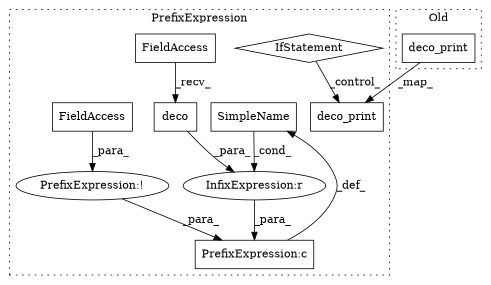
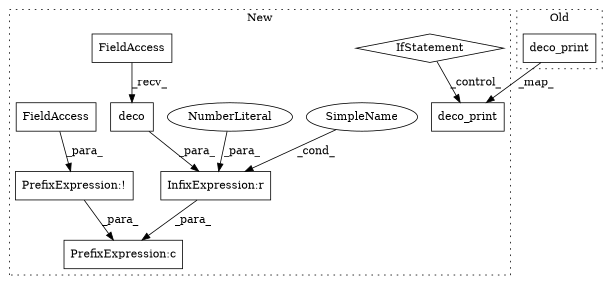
(200, 19) -> (260, 19)
none -> (230, 117)
(254, 117) -> (362, 117)
(92, 186) -> (74, 186)
(254, 186) -> (216, 186)
(337, 190) -> none
